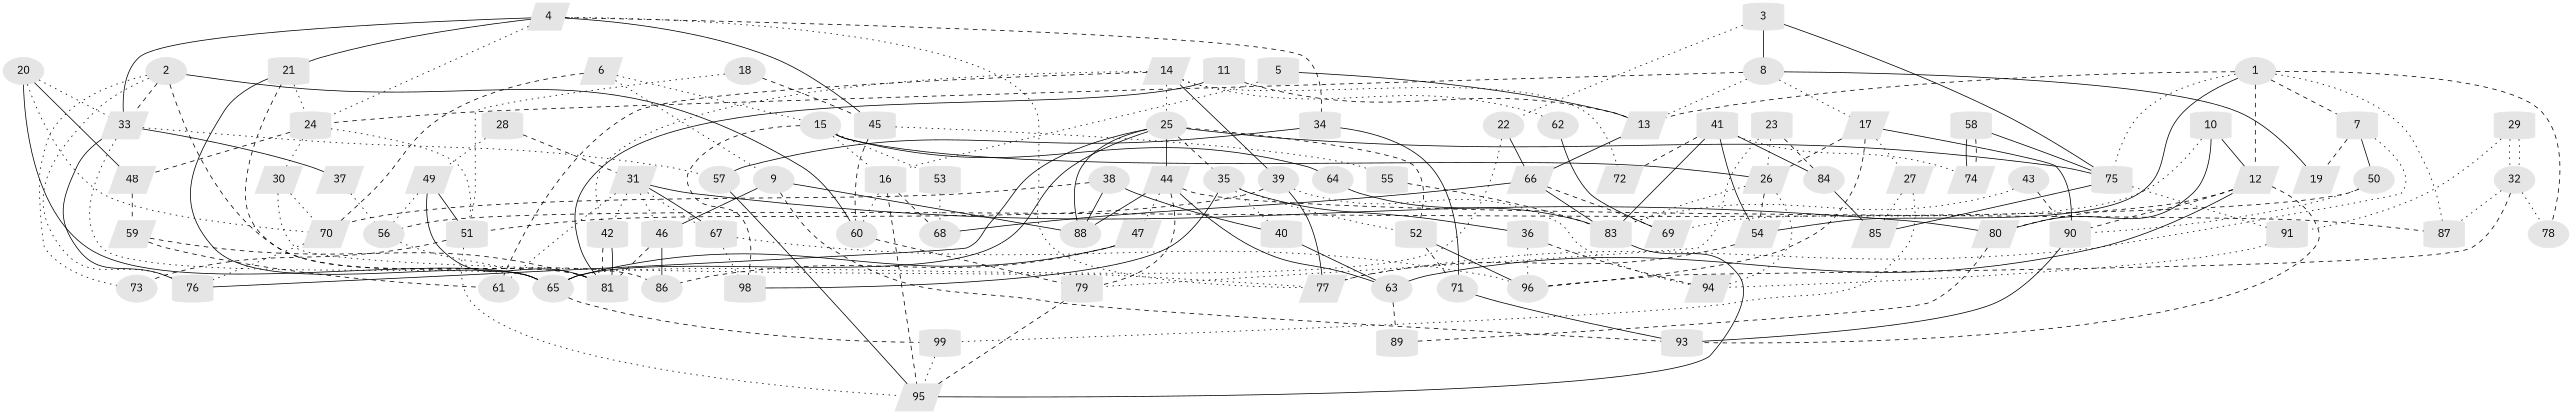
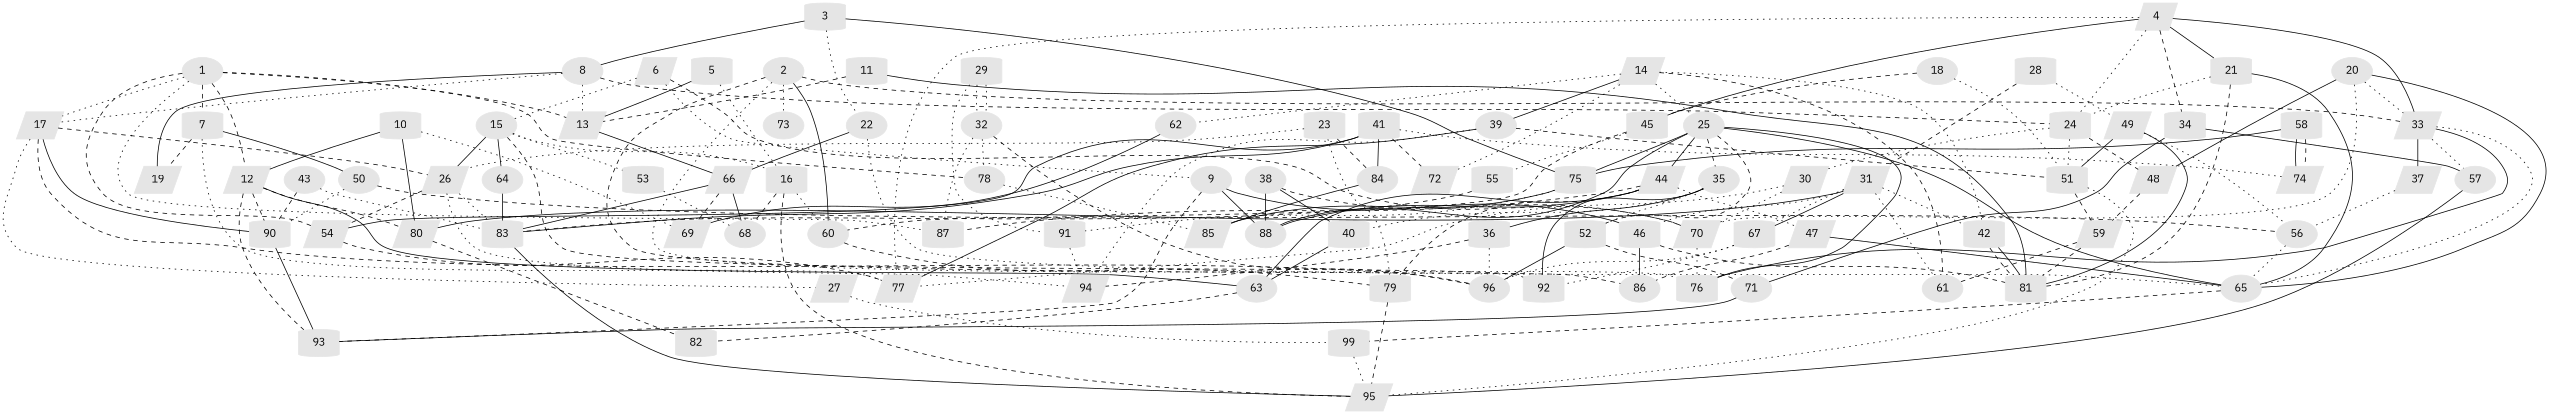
(2159, 100) -> (132, 93)
(2158, 173) -> (117, 203)
(1894, 204) -> (1111, 211)
(284, 258) -> (2083, 207)
(745, 289) -> (1544, 289)
(1397, 343) -> (696, 343)
